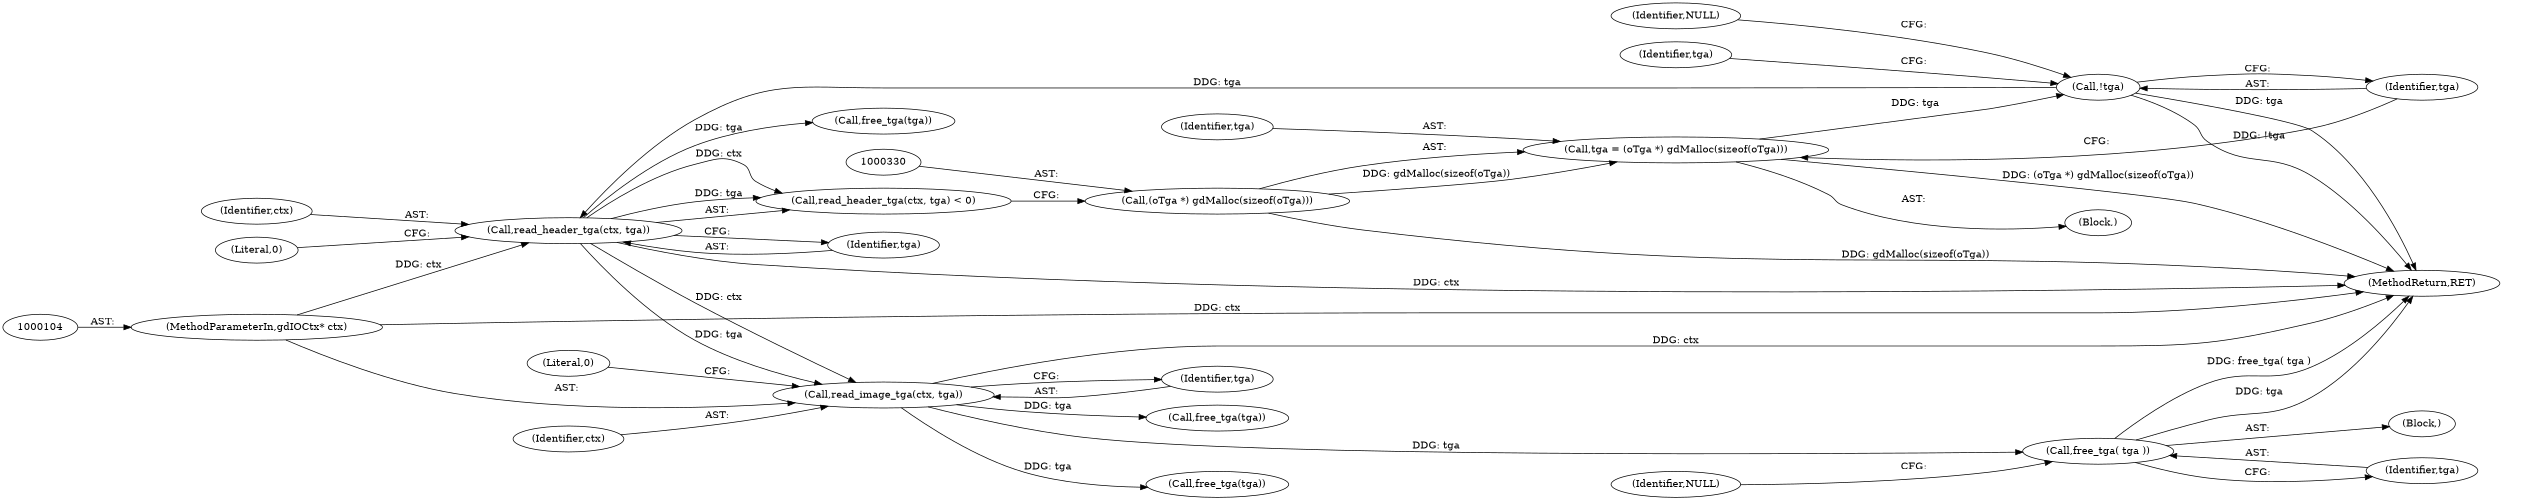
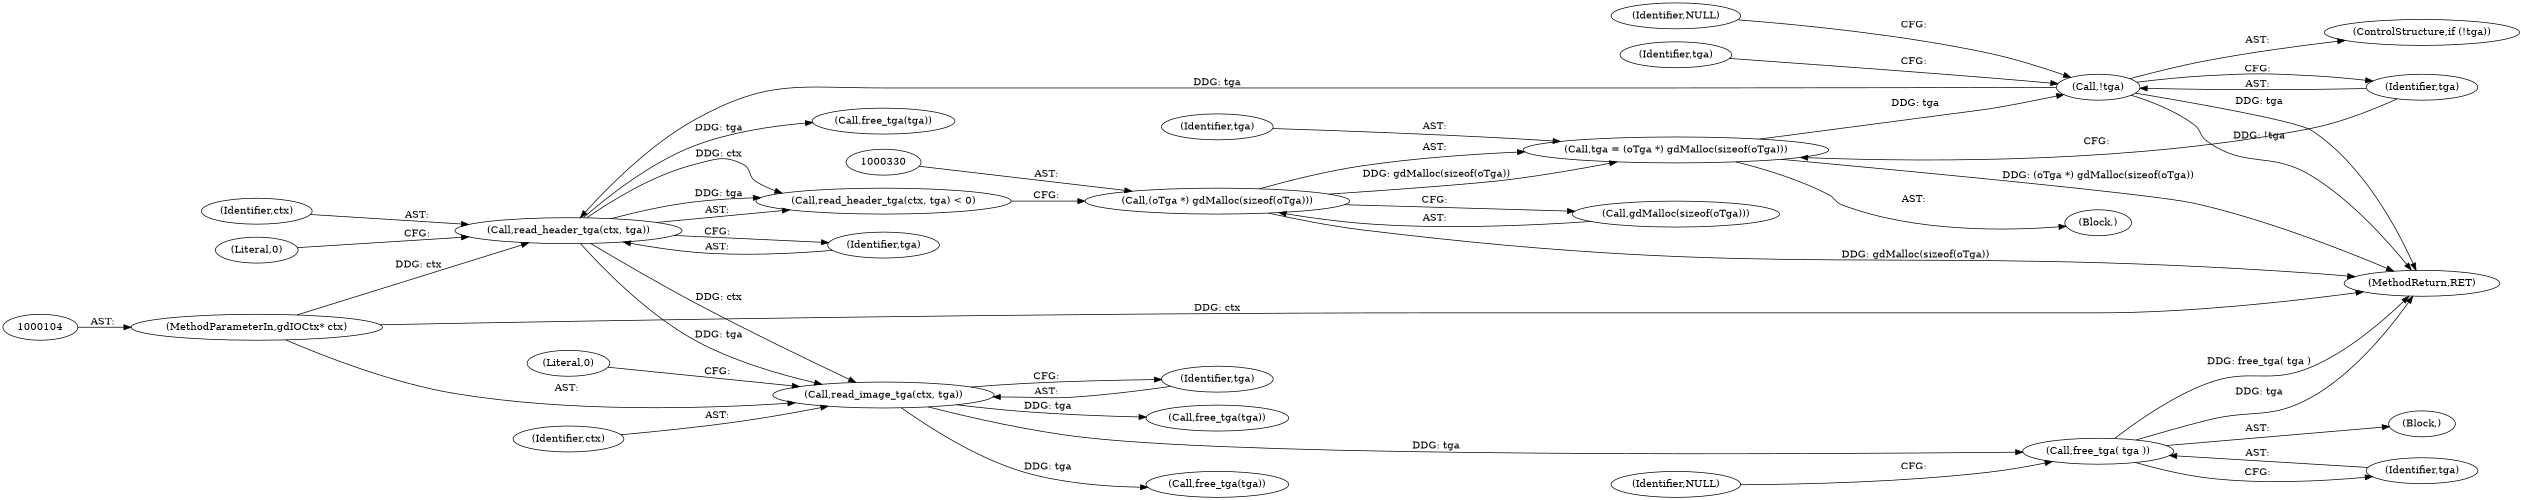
none -> (2422, 32)
none -> (1676, 214)
(1476, 290) -> none
(1661, 346) -> none
